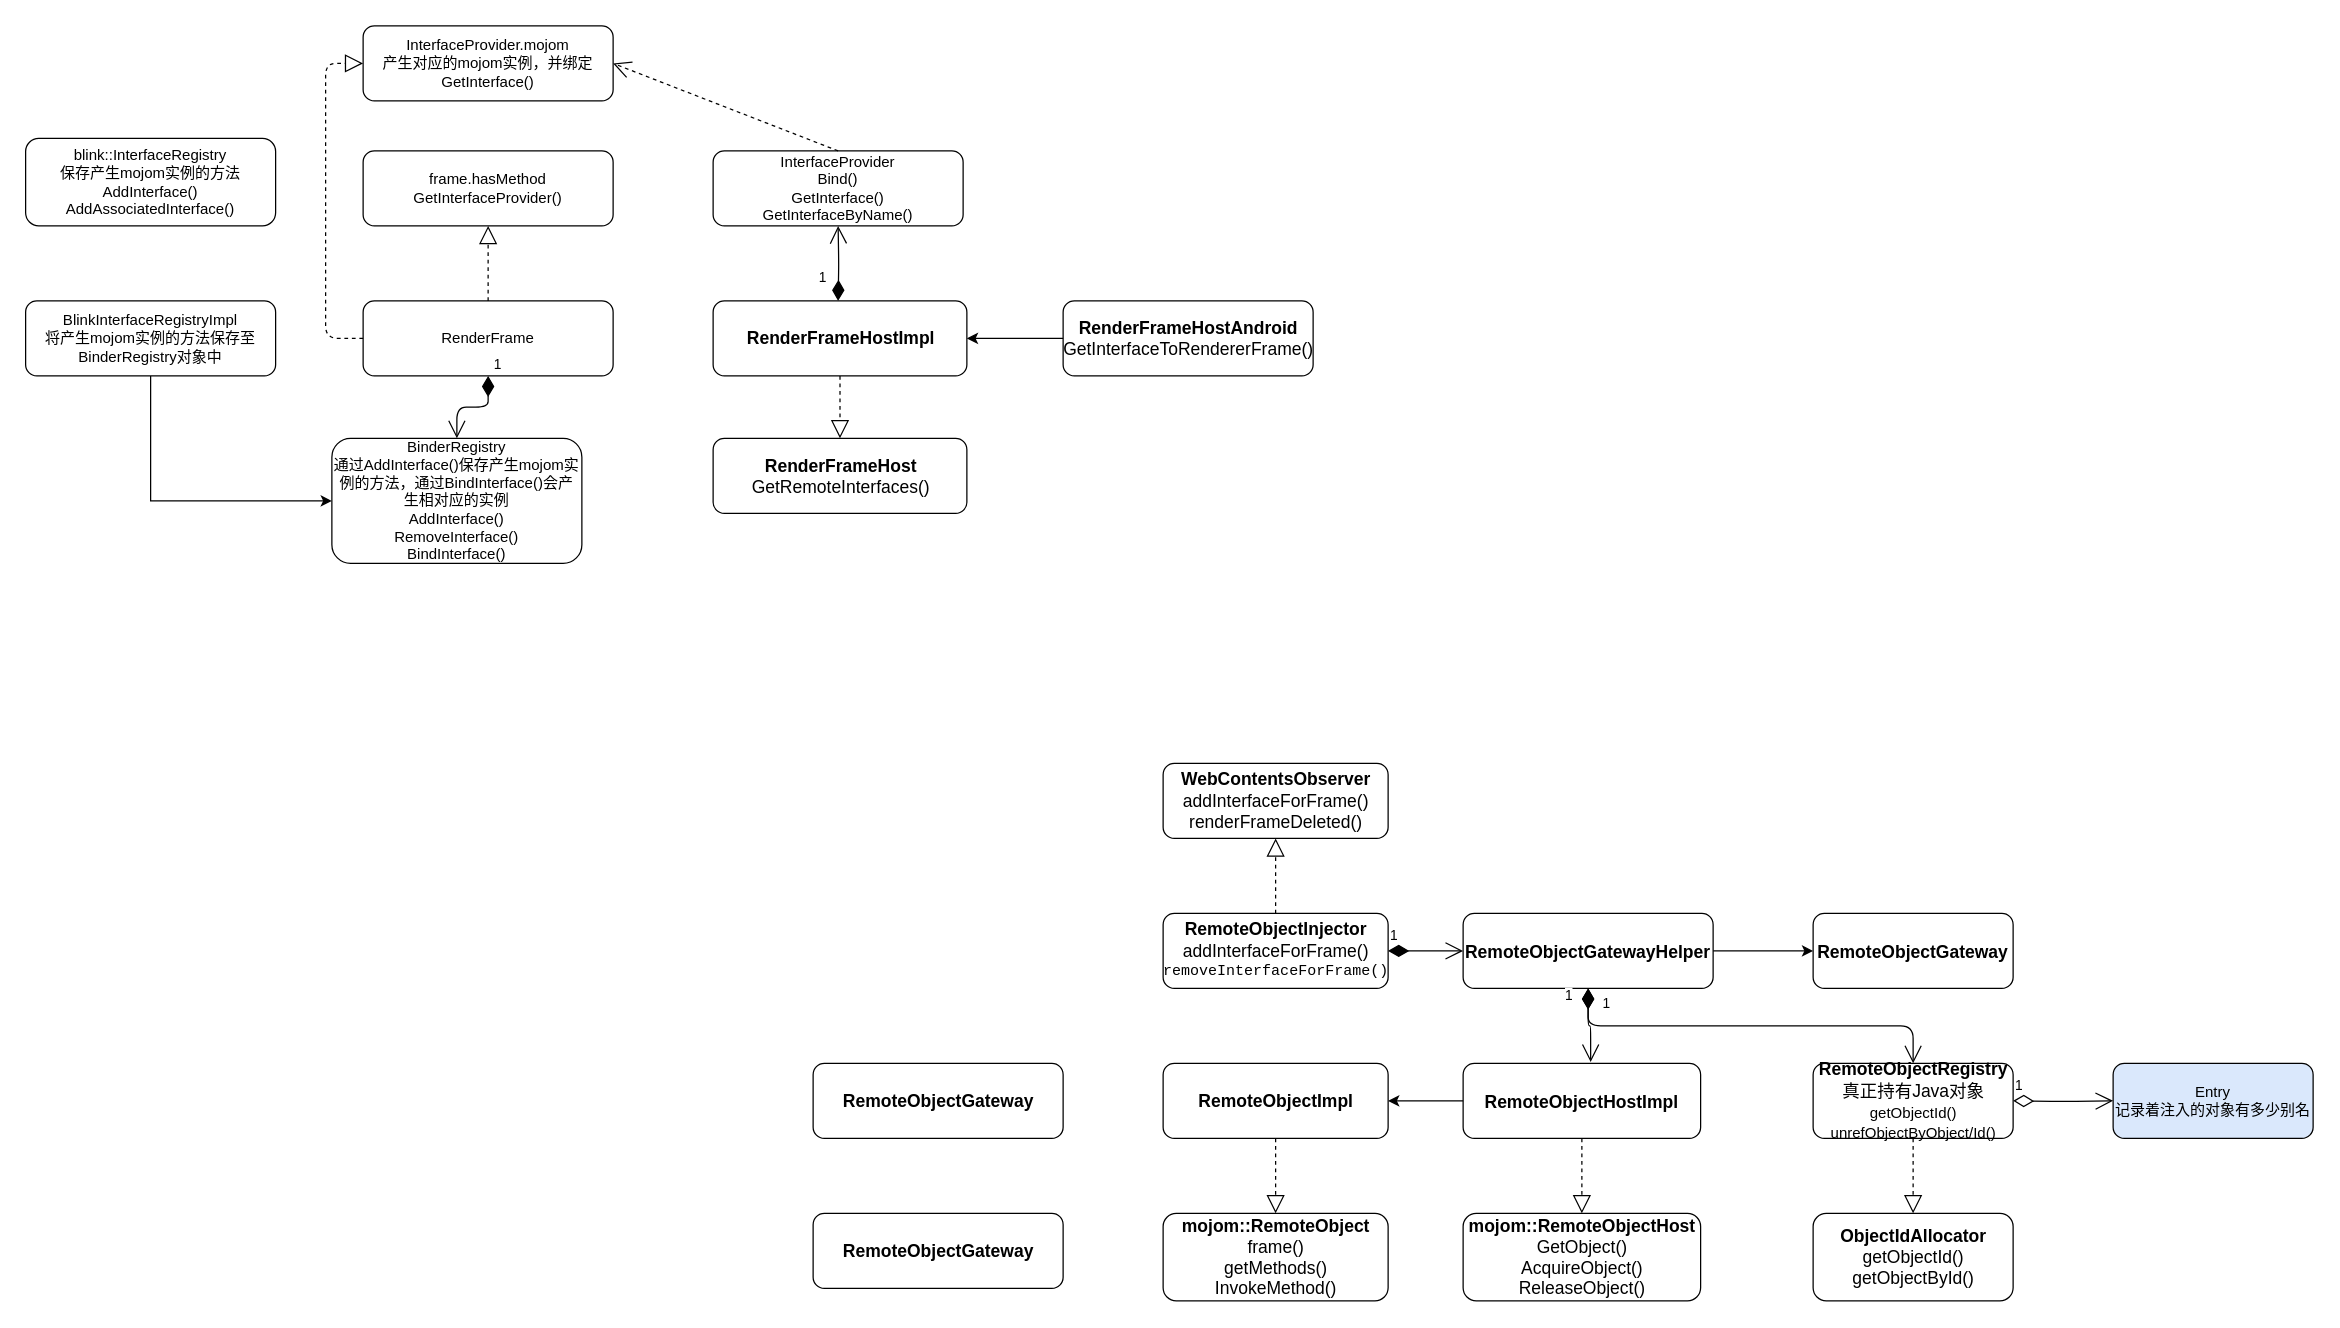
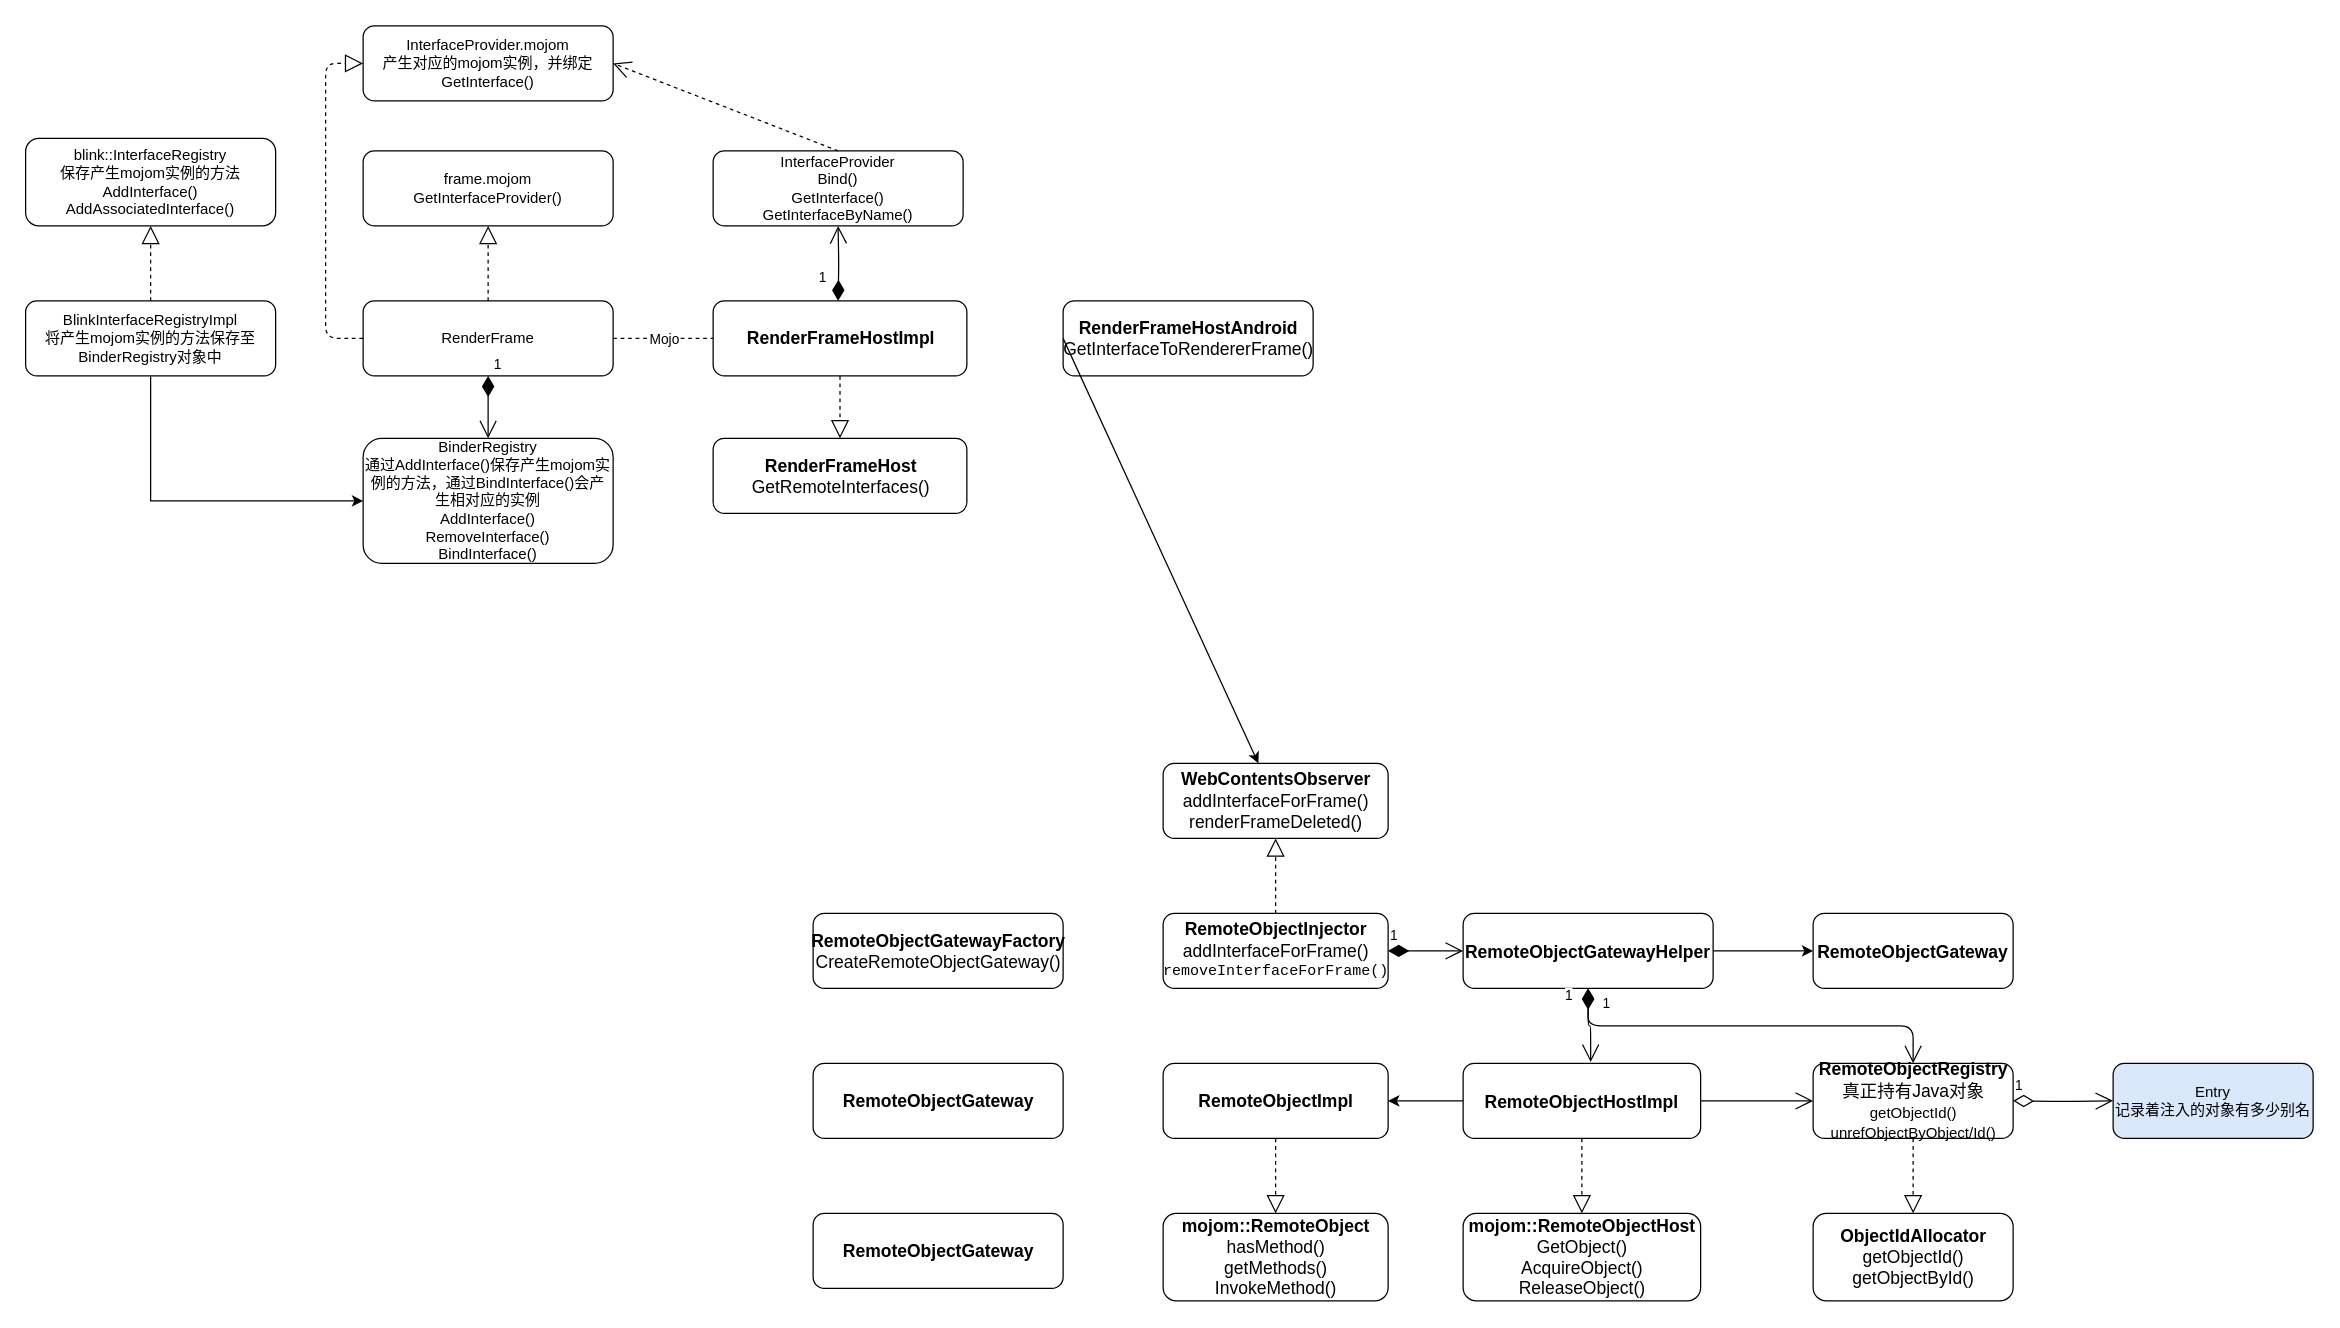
(488, 188) -> (488, 188)
none -> (151, 272)
none -> (663, 338)
(1019, 338) -> (1159, 547)
(457, 501) -> (488, 501)
none -> (938, 951)
none -> (1755, 1101)
(1276, 1257) -> (1276, 1257)
